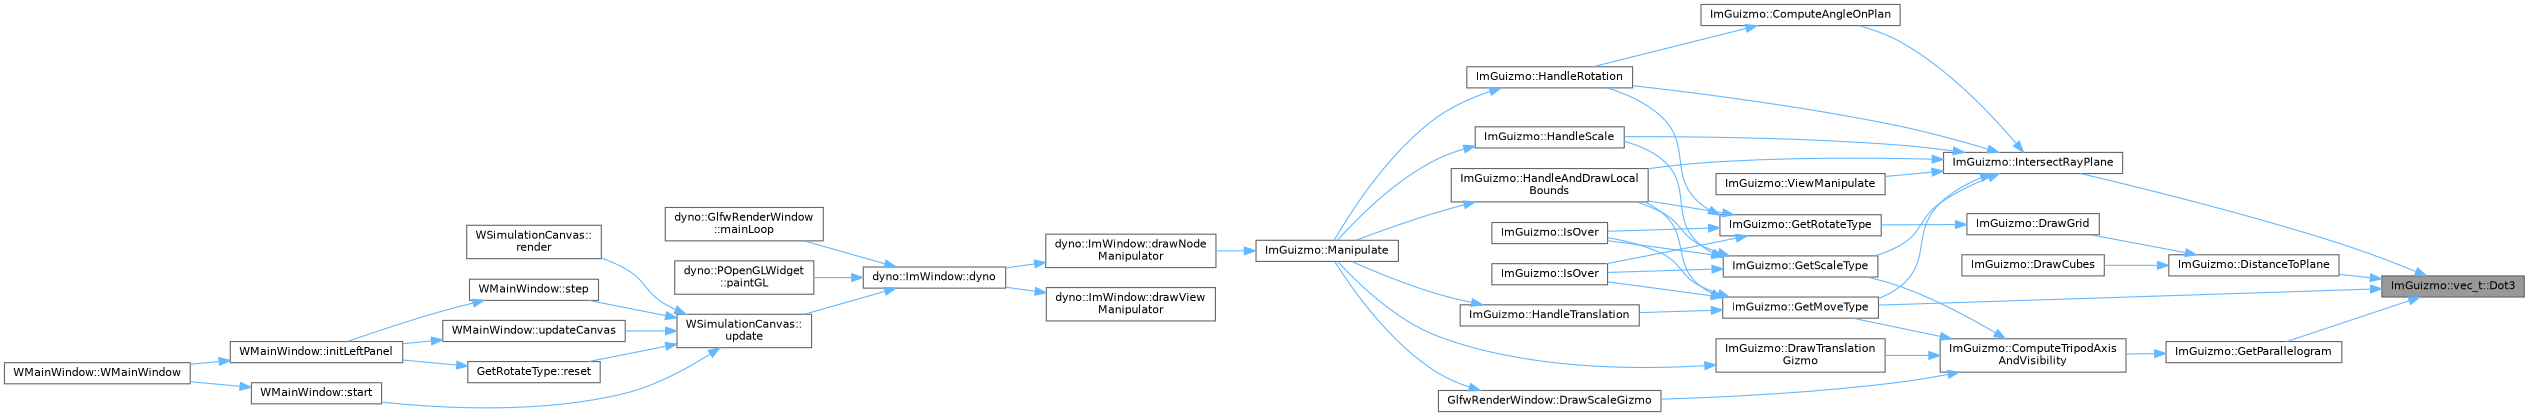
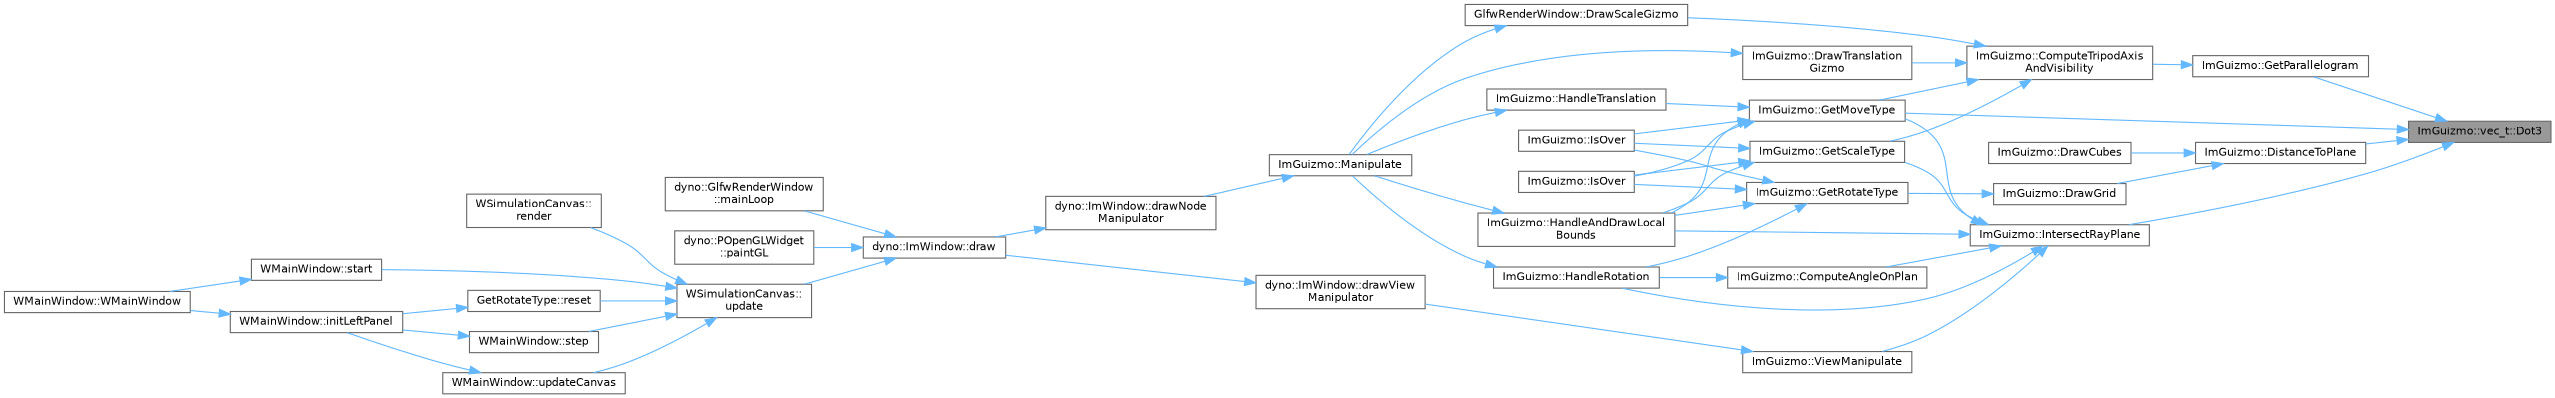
(1550, 137) -> none
(934, 278) -> (934, 248)
none -> (1583, 327)
